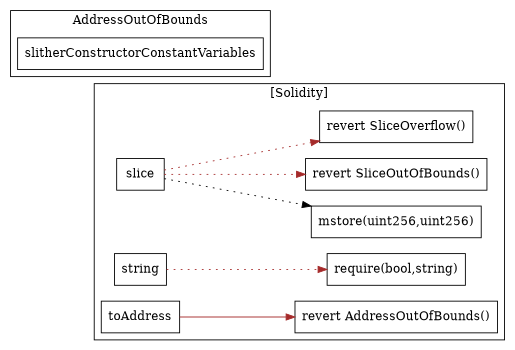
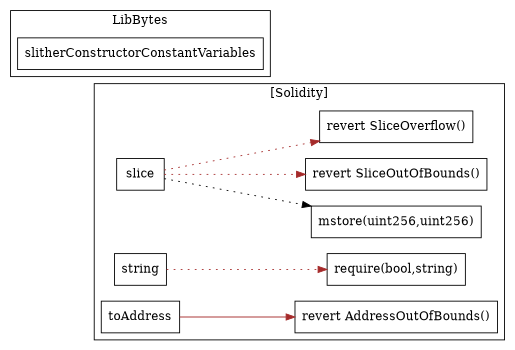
(140, 21) -> (140, 21)
